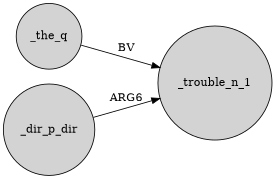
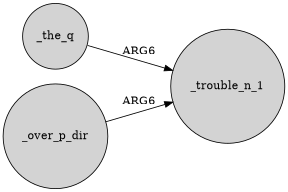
(126, 48) -> (139, 51)
(49, 130) -> (55, 136)
